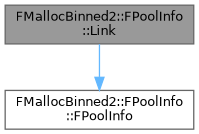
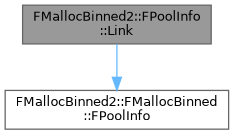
(99, 110) -> (117, 110)
